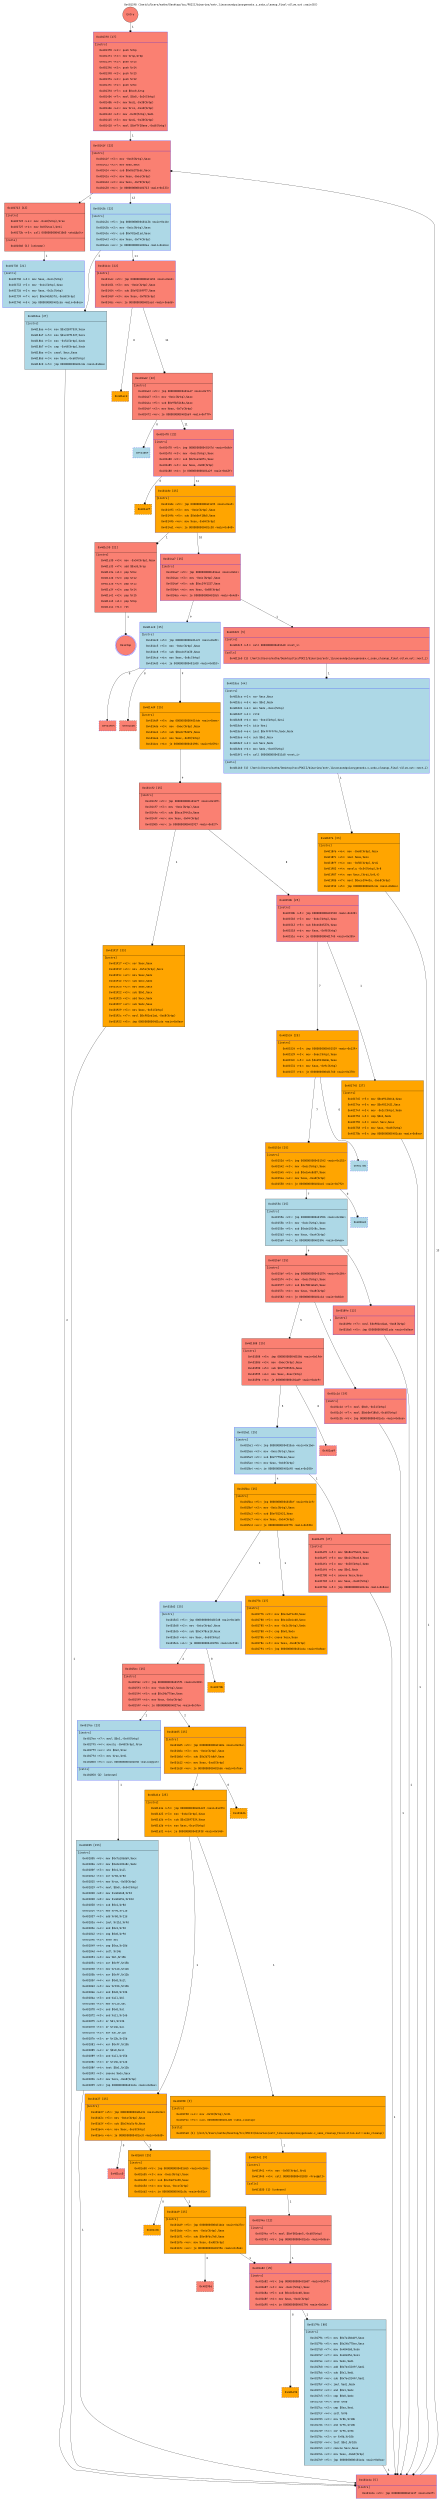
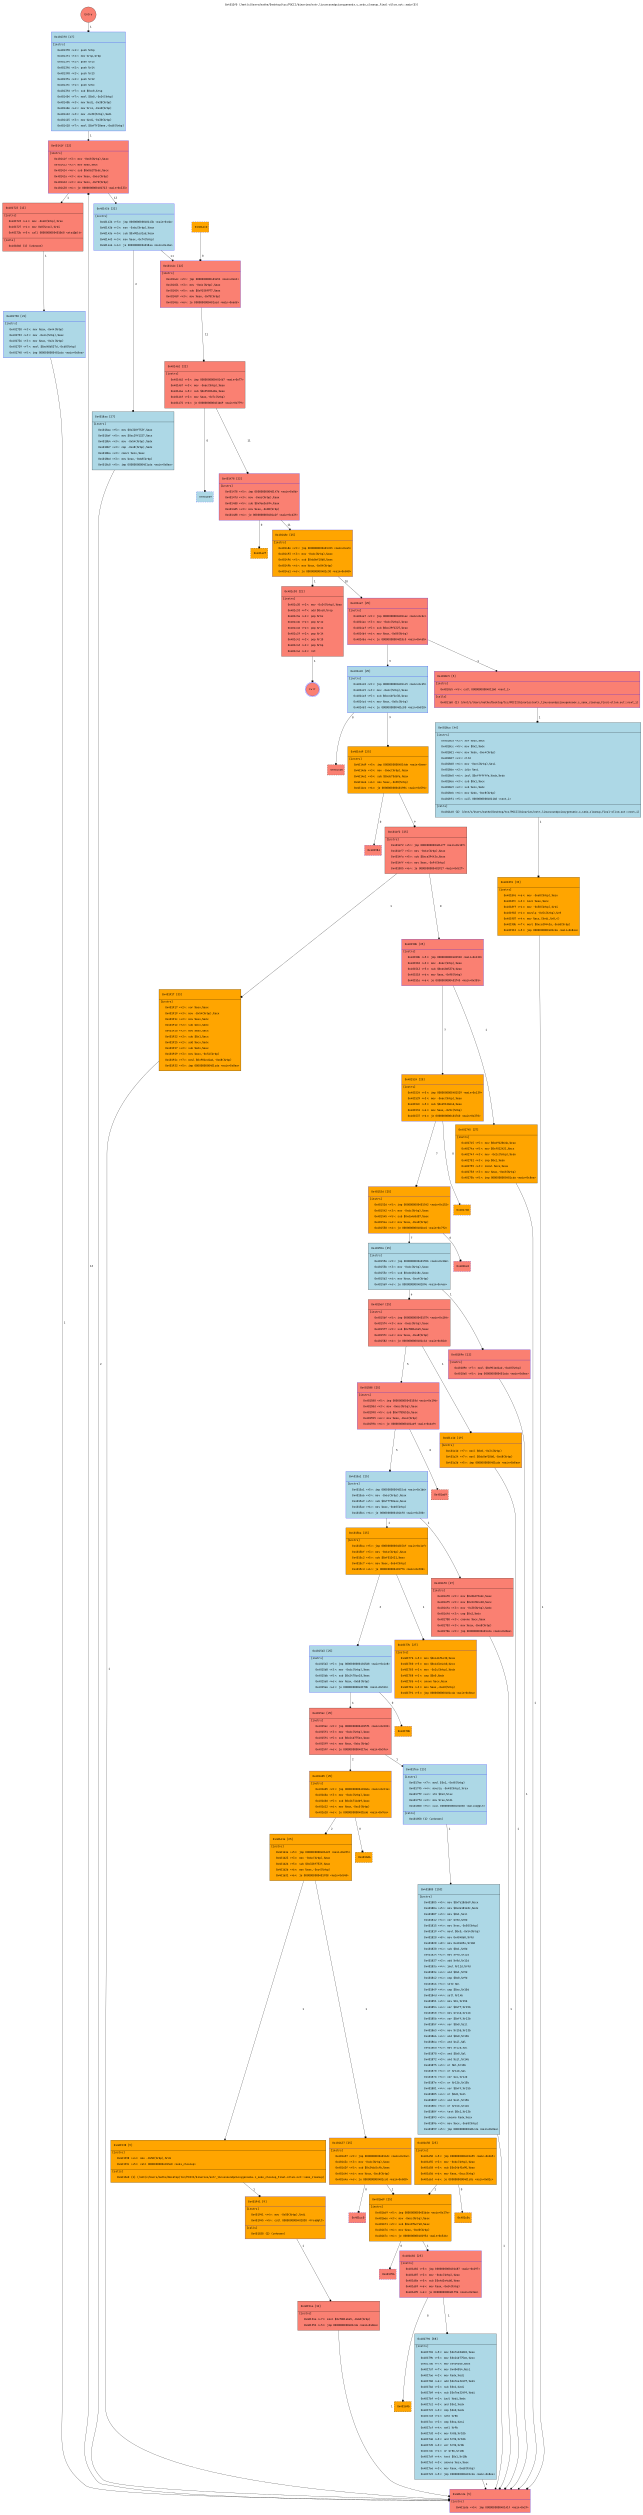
(130, 82) -> (88, 82)
(127, 348) -> (200, 246)
(126, 645) -> (312, 689)
(113, 686) -> (379, 818)
(327, 726) -> (538, 770)
(359, 1166) -> (462, 1210)
(359, 1222) -> (462, 1266)
(283, 1362) -> (398, 1406)
(365, 1406) -> (481, 1450)
(328, 1451) -> (440, 1495)
none -> (62, 1607)
(147, 2145) -> (390, 2189)
(290, 2253) -> (361, 2439)
(205, 2287) -> (388, 2274)
(290, 2392) -> (403, 2407)
